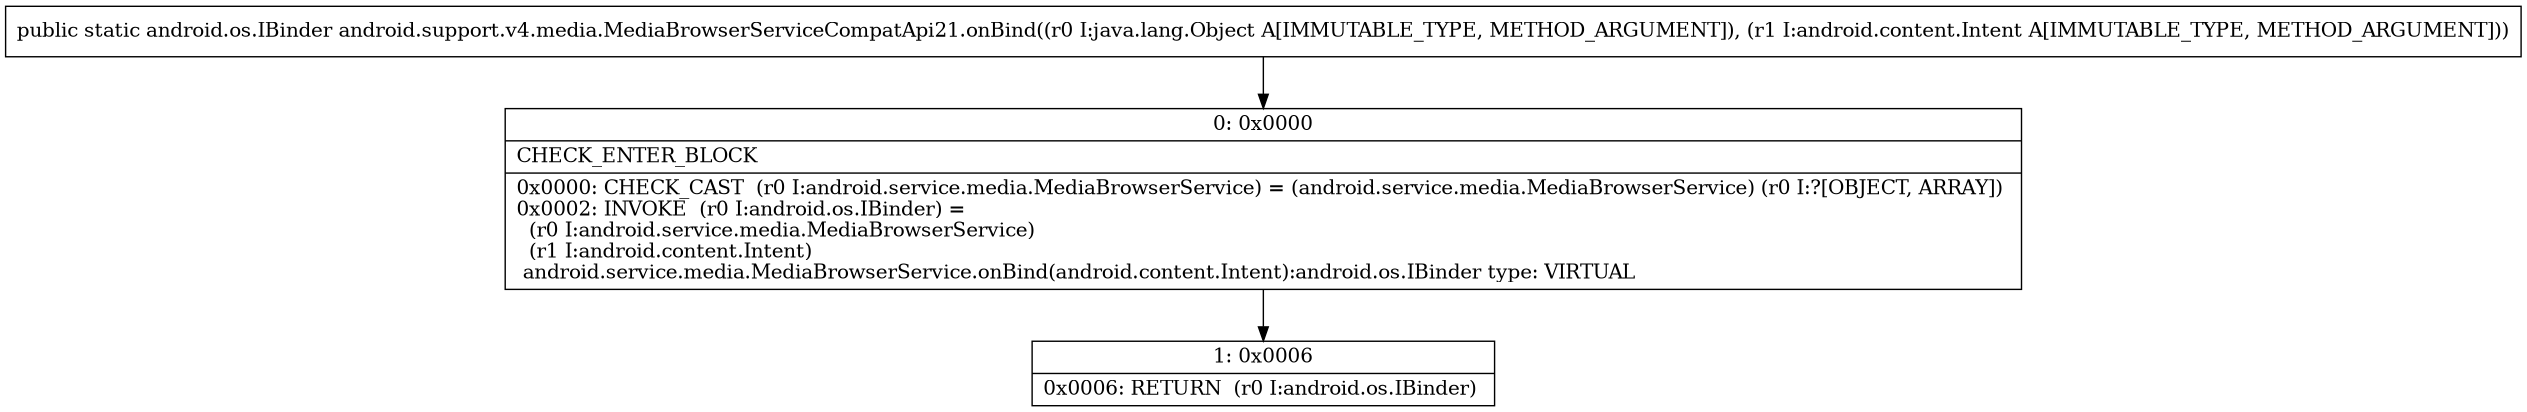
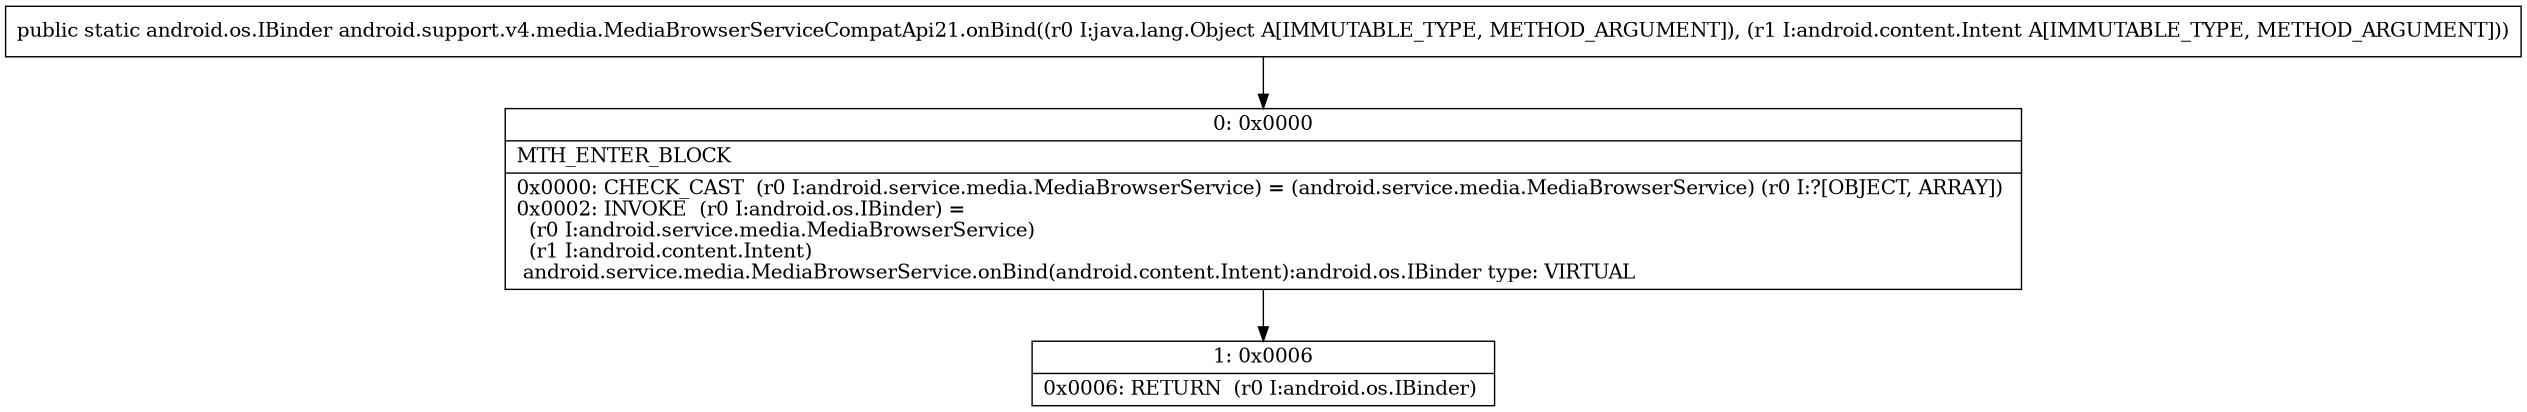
(637, 156) -> (624, 156)
